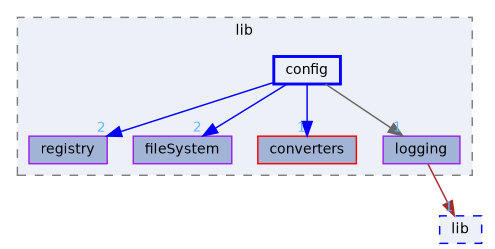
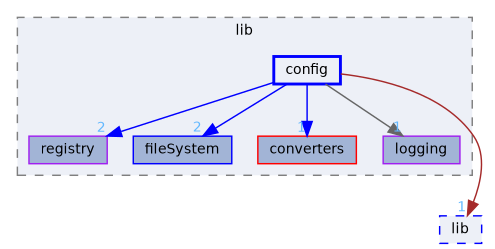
(183, 150) -> (183, 150)
(438, 184) -> (444, 108)
